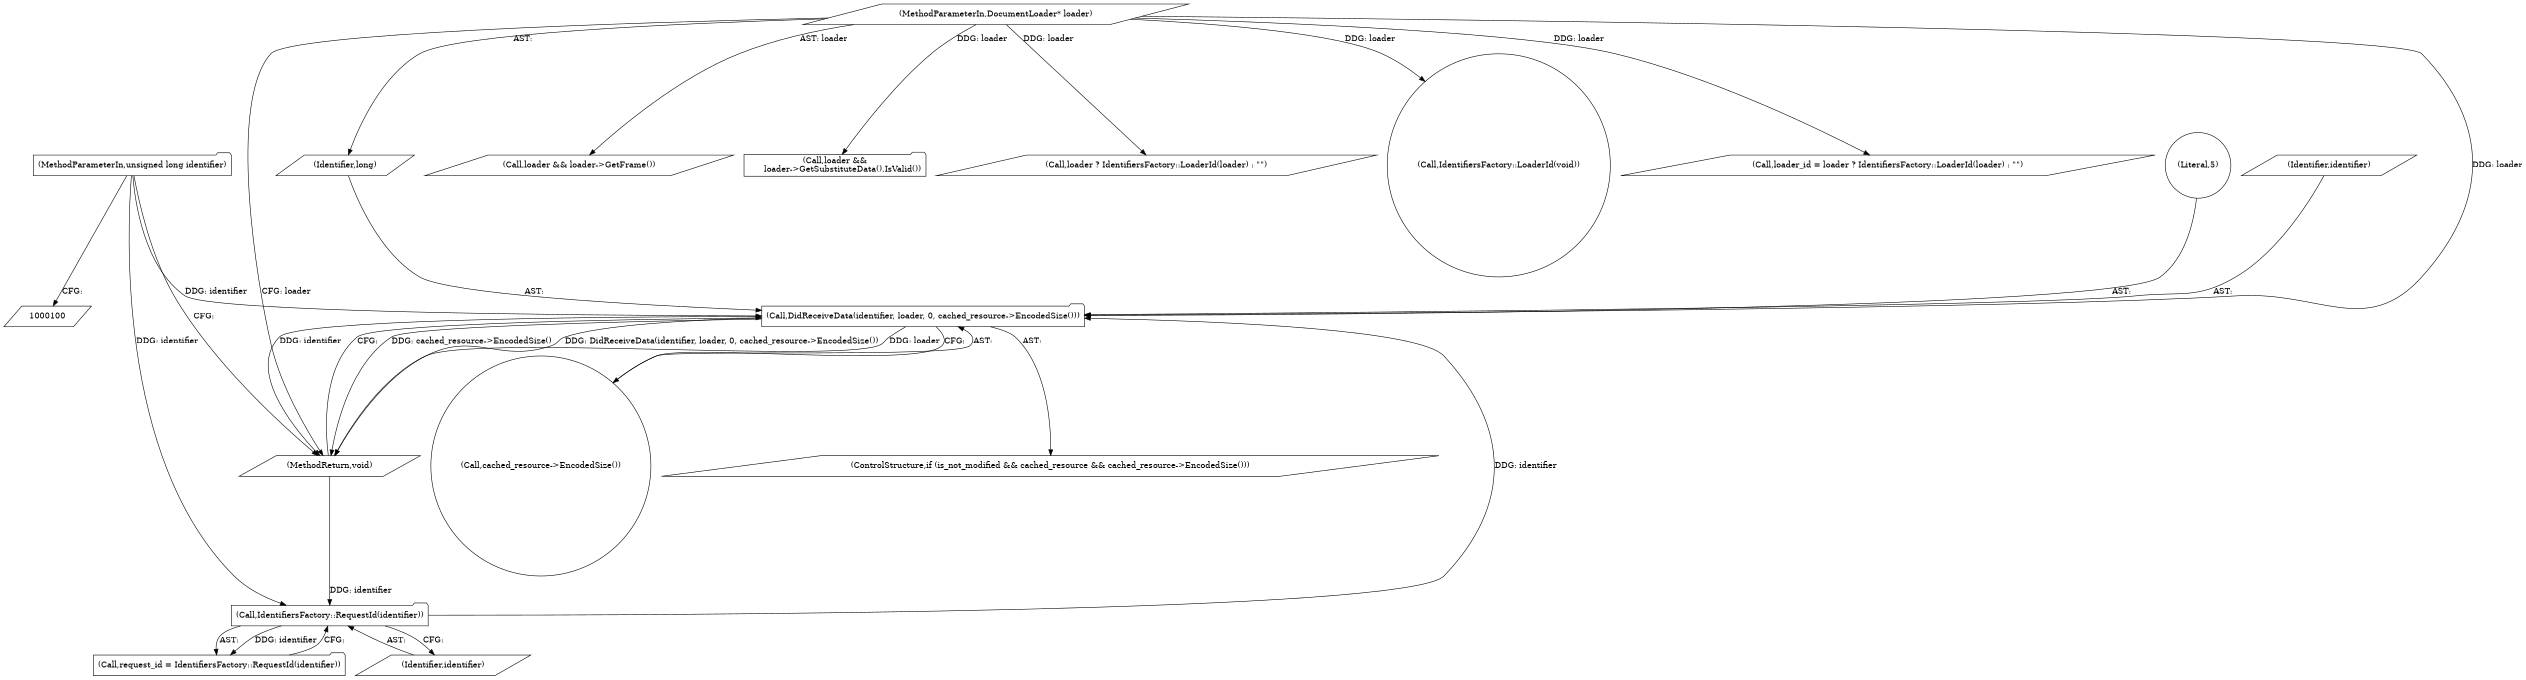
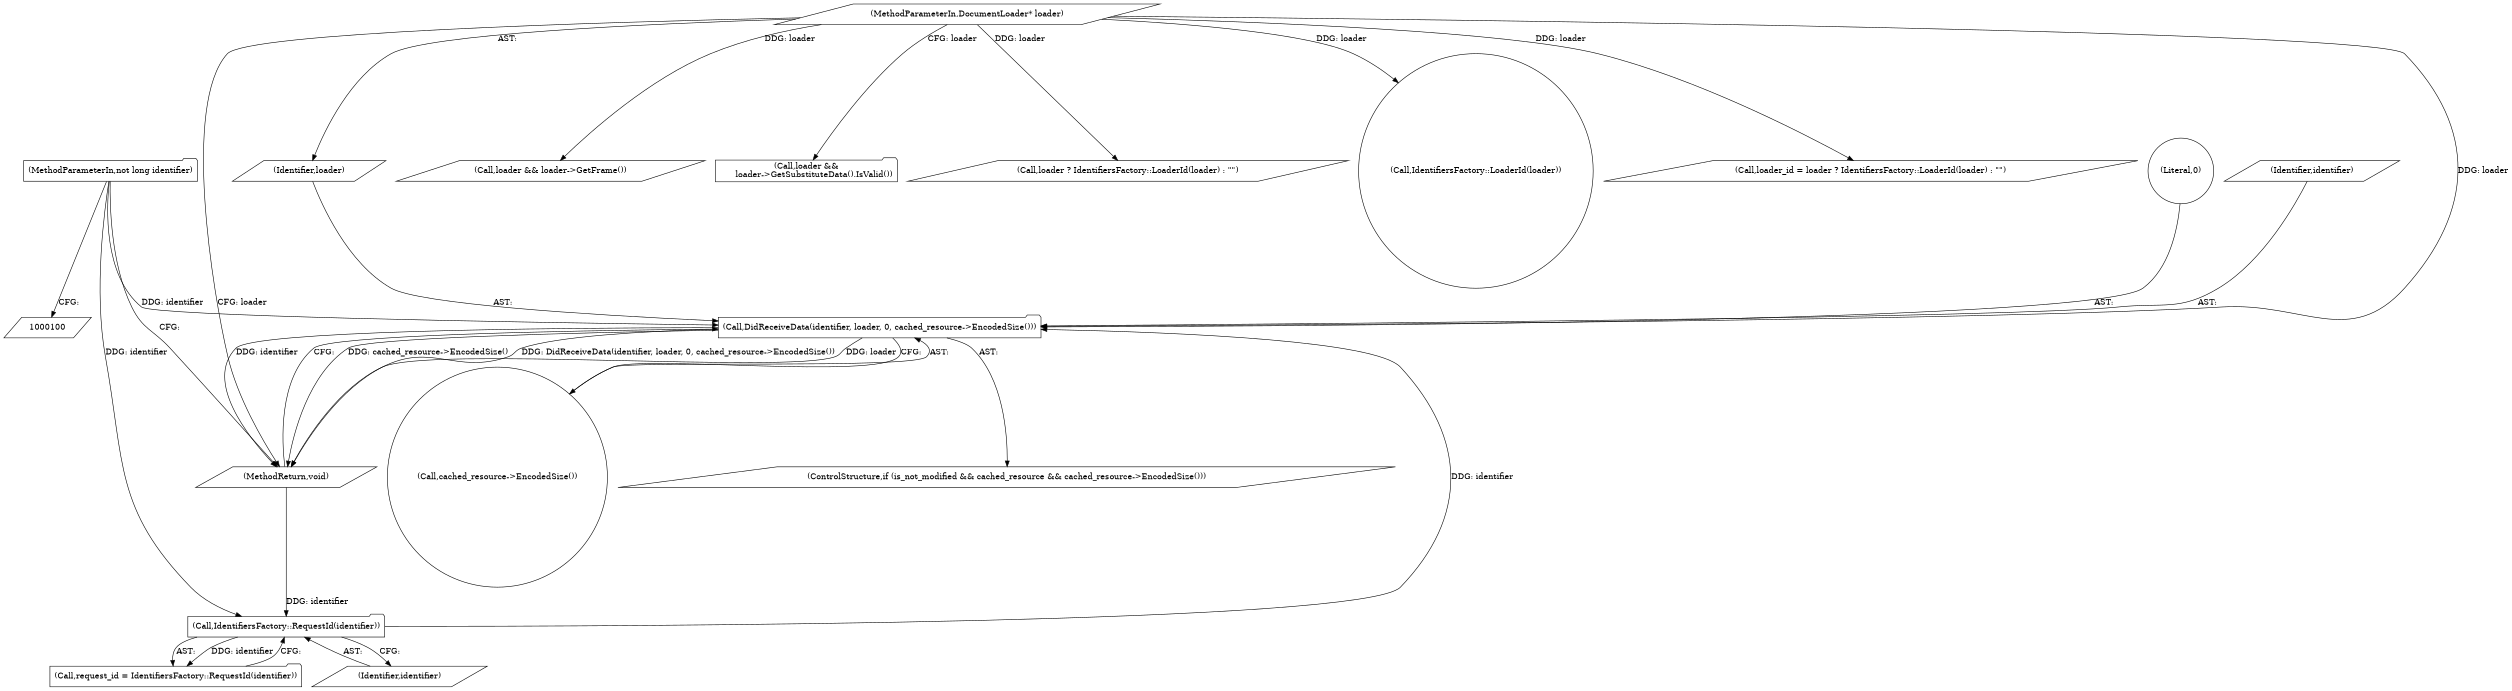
(824, 39) -> (790, 39)
(982, 39) -> (952, 39)
(132, 165) -> (111, 171)
(345, 165) -> (309, 171)
(1499, 165) -> (1476, 171)
(2198, 165) -> (2181, 171)
